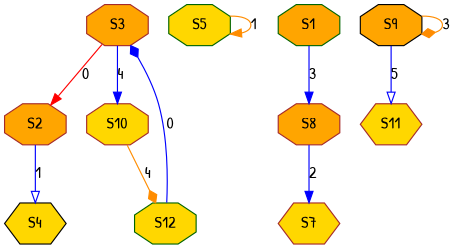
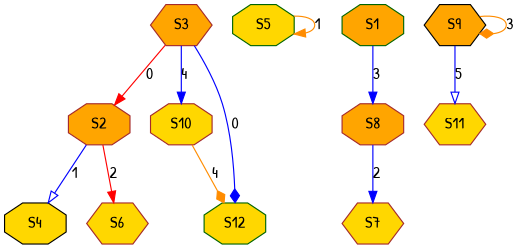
(117, 25) -> (181, 25)
(391, 25) -> (455, 25)
(164, 128) -> (225, 114)
(35, 223) -> (35, 223)
none -> (117, 223)
